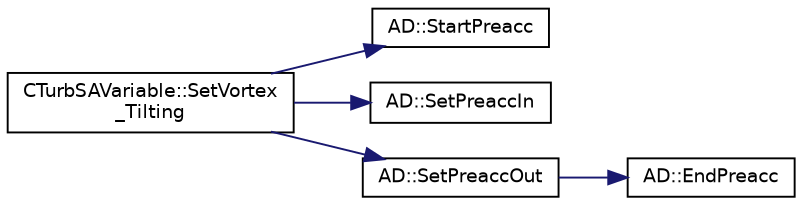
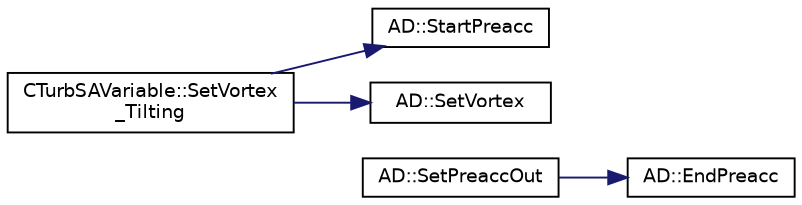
(461, 103) -> (461, 103)
(318, 143) -> none
